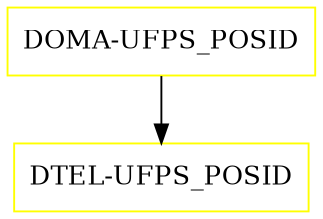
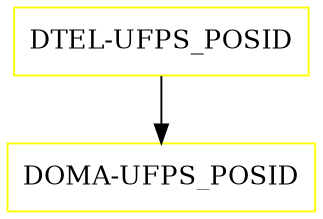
(161, 100) -> (161, 100)
